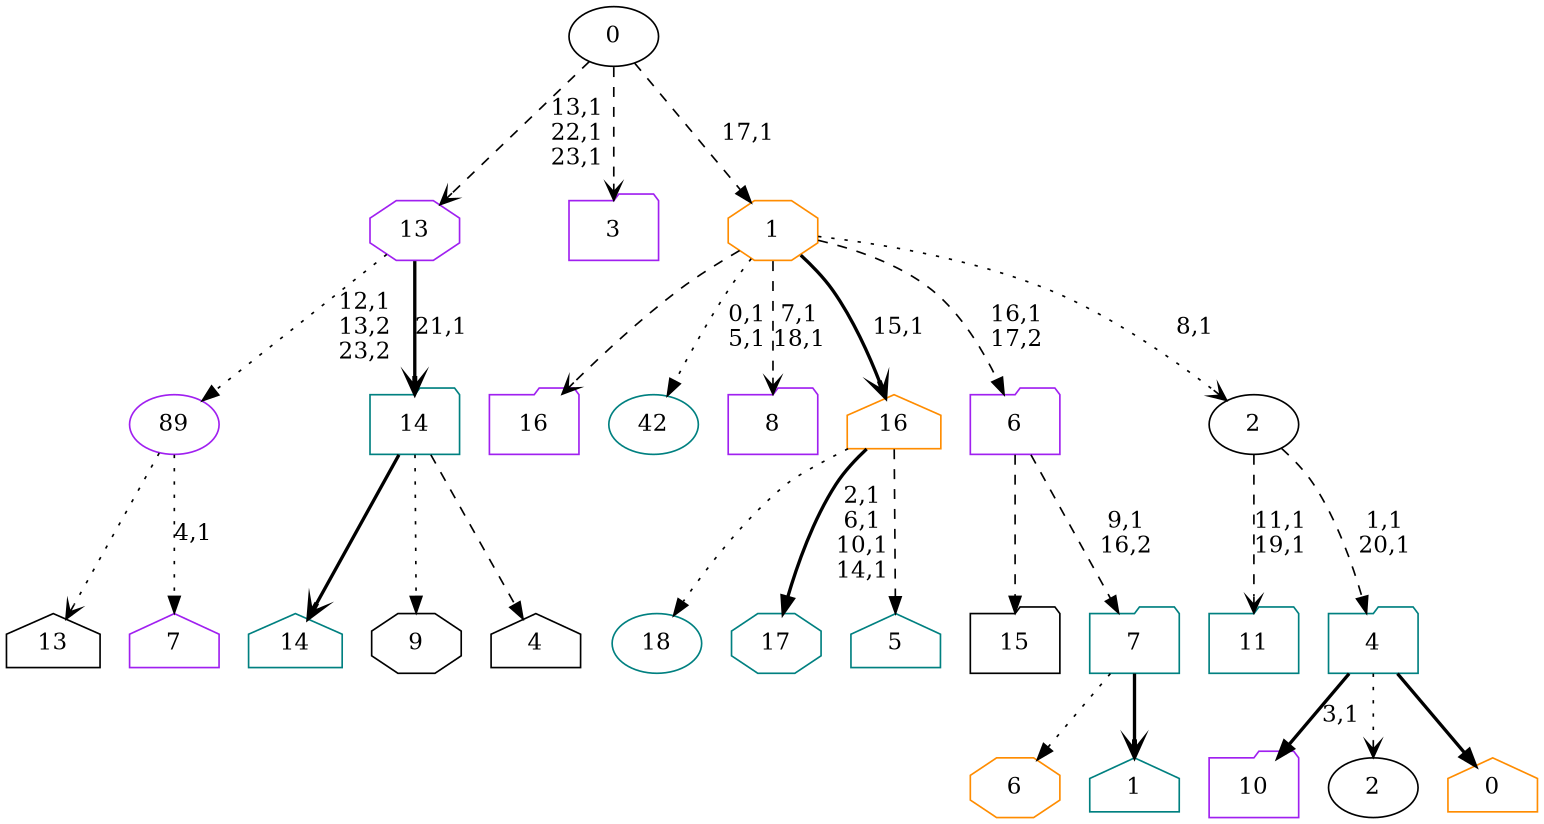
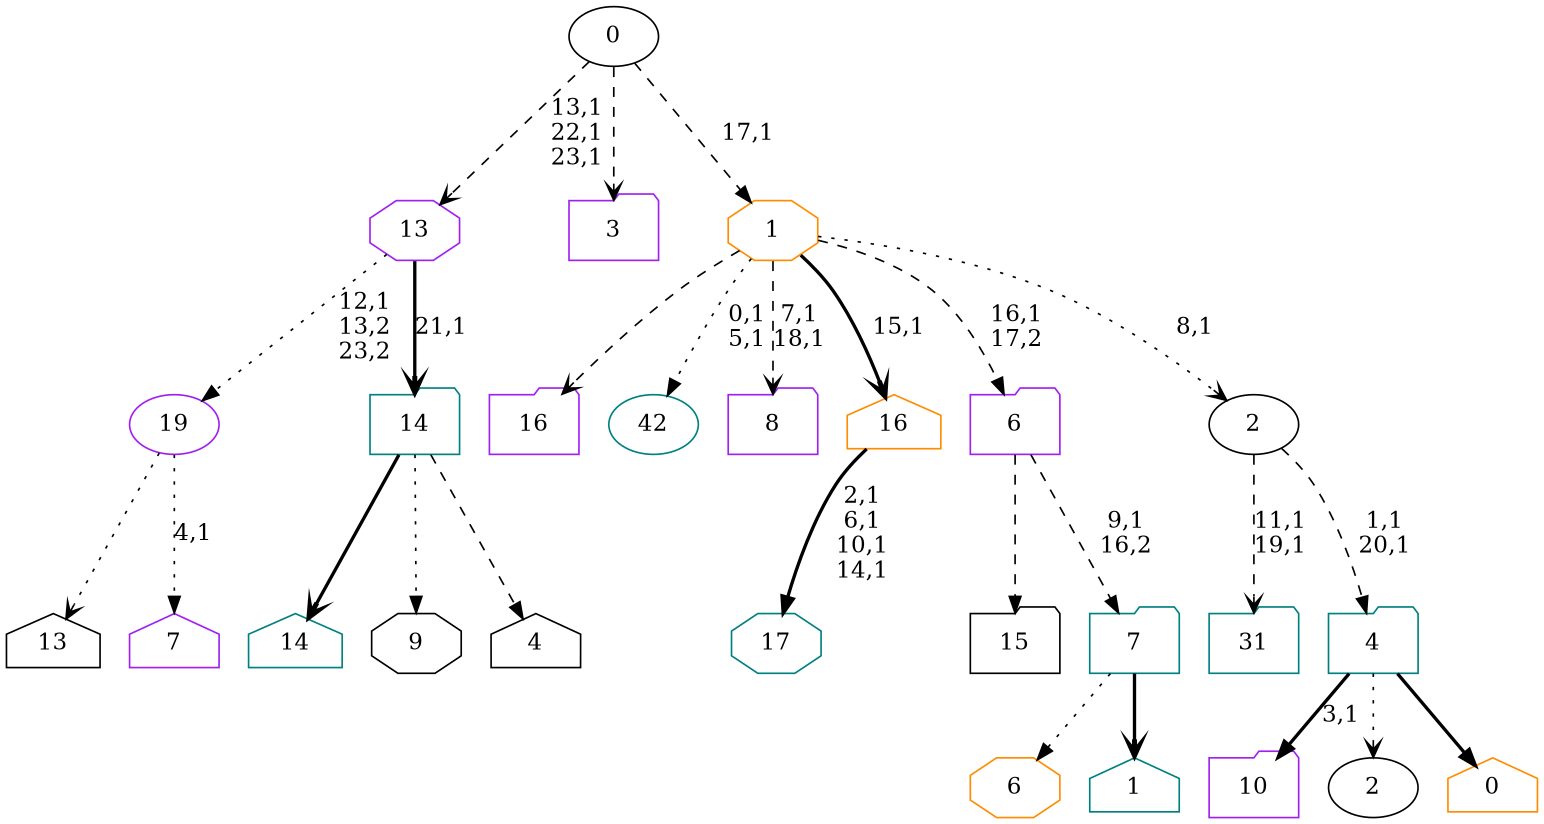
(174, 425) -> (174, 425)
(657, 643) -> none
(896, 643) -> none
(1254, 643) -> (1254, 643)
